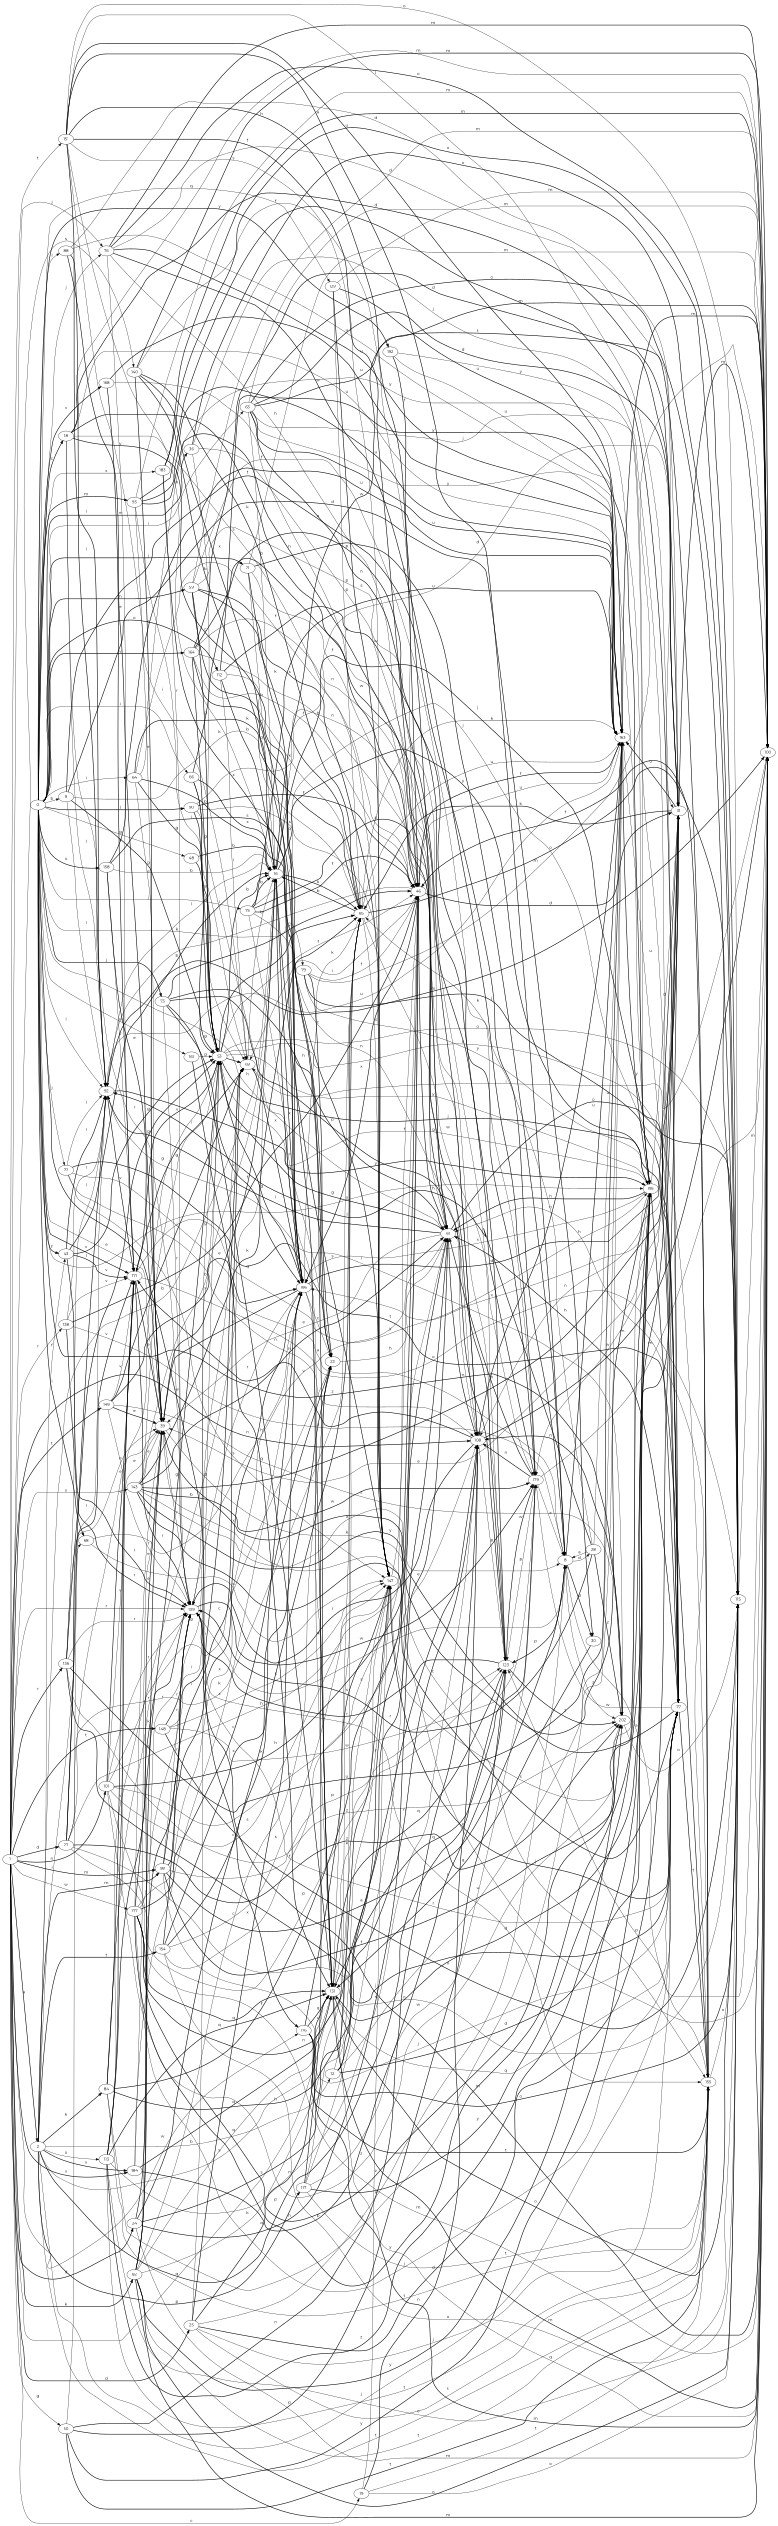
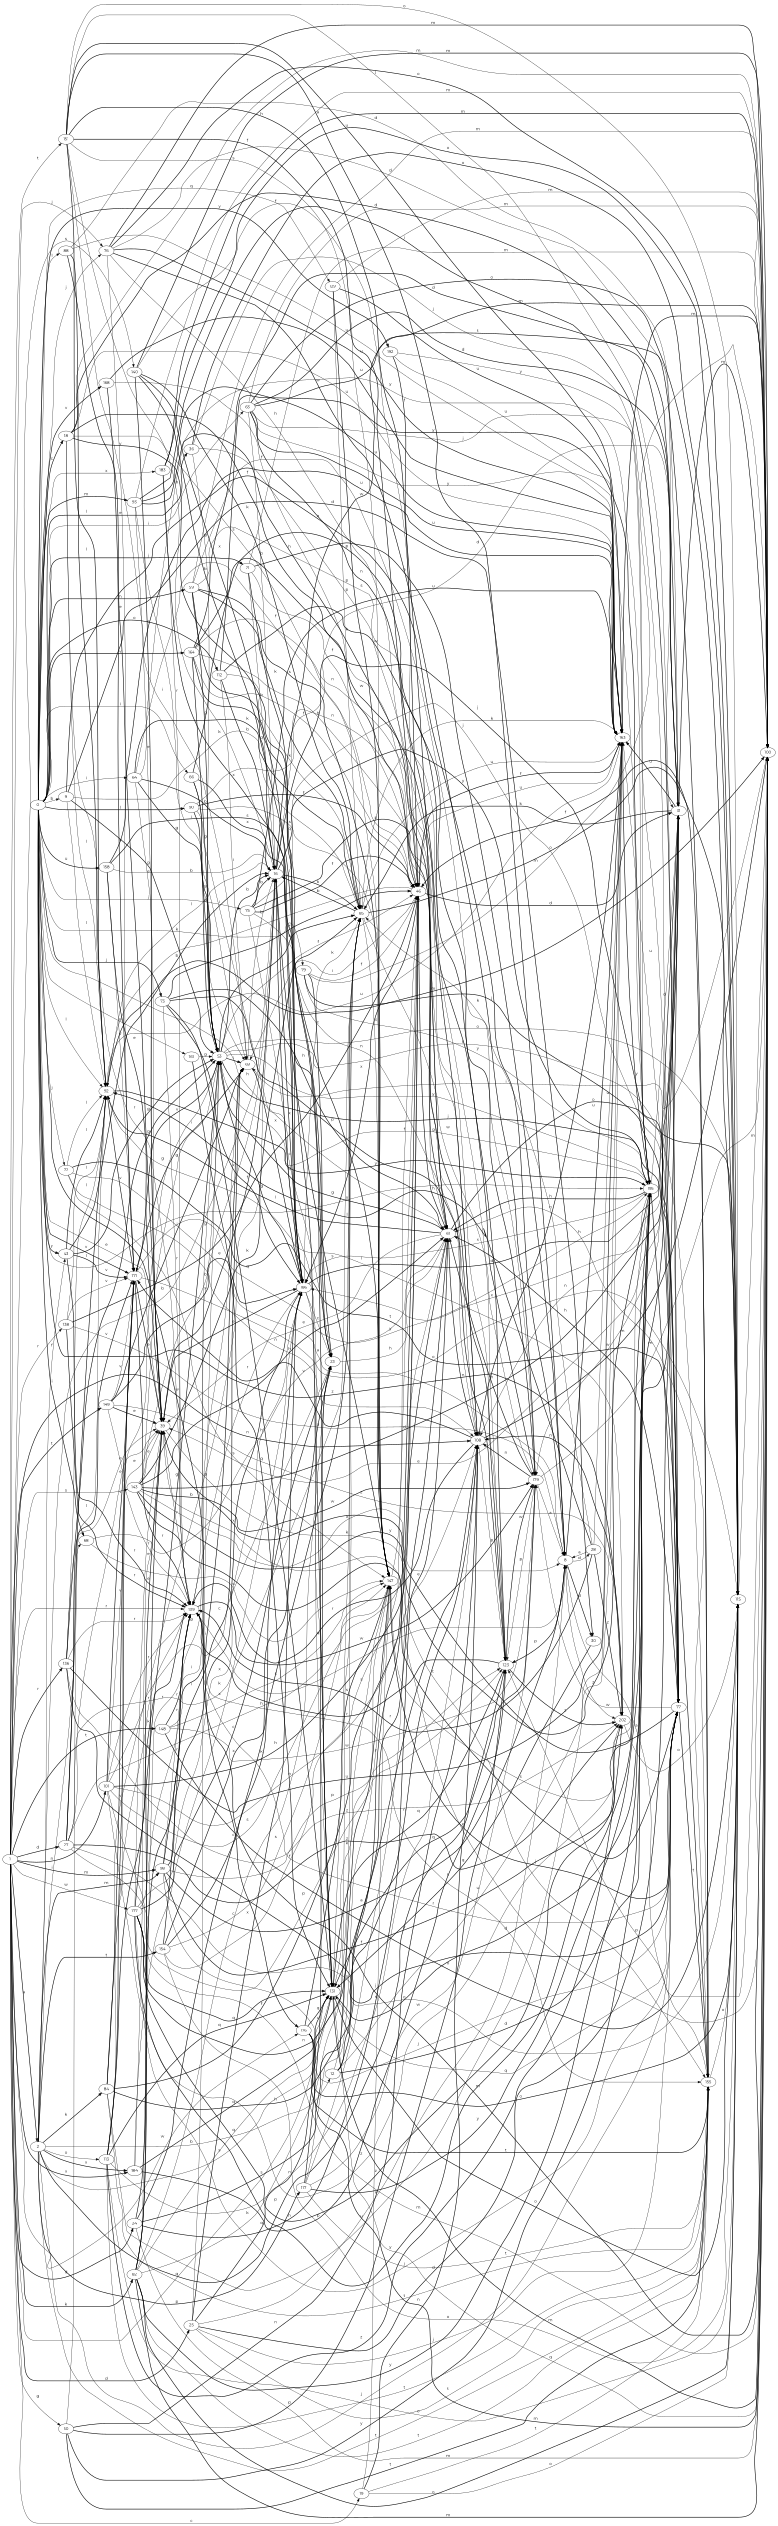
(191, 858) -> none
